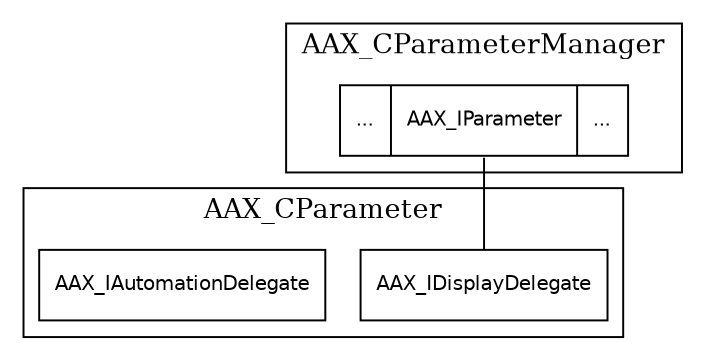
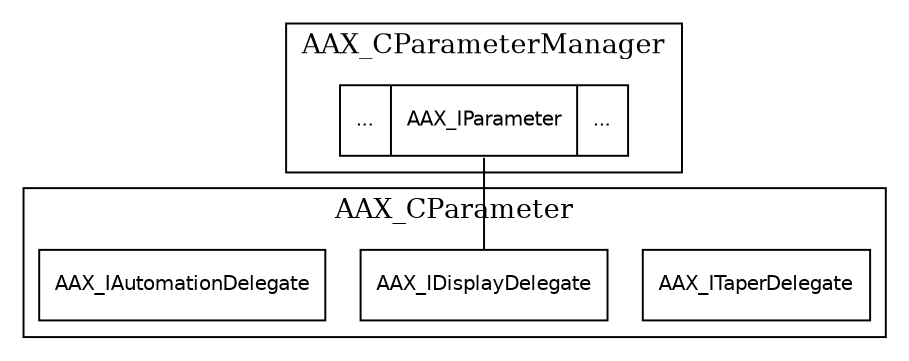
none -> (756, 285)
